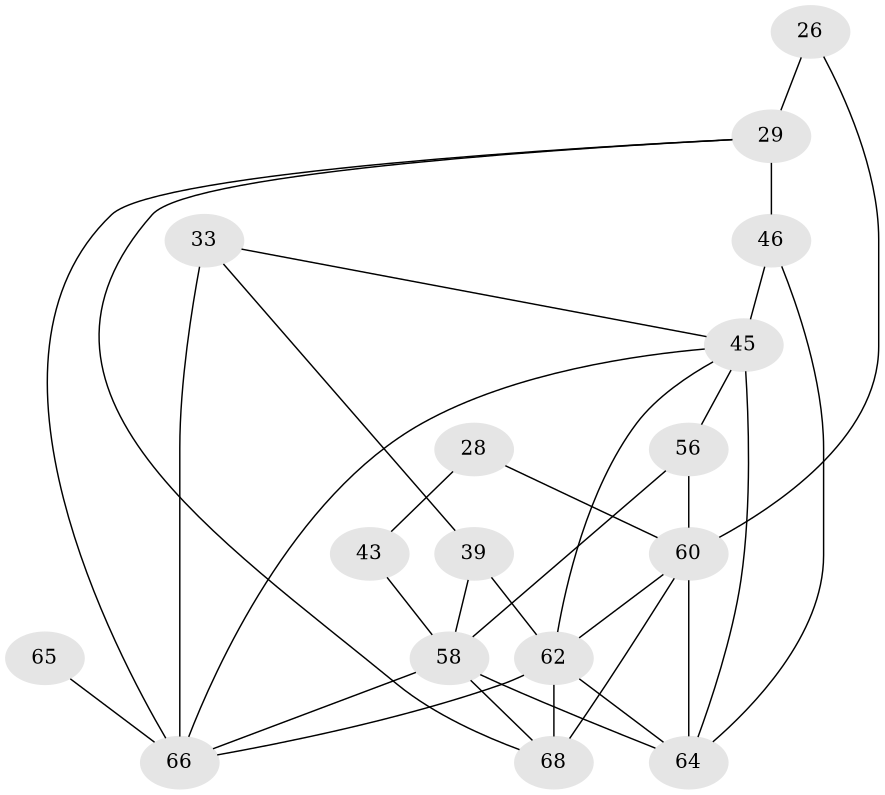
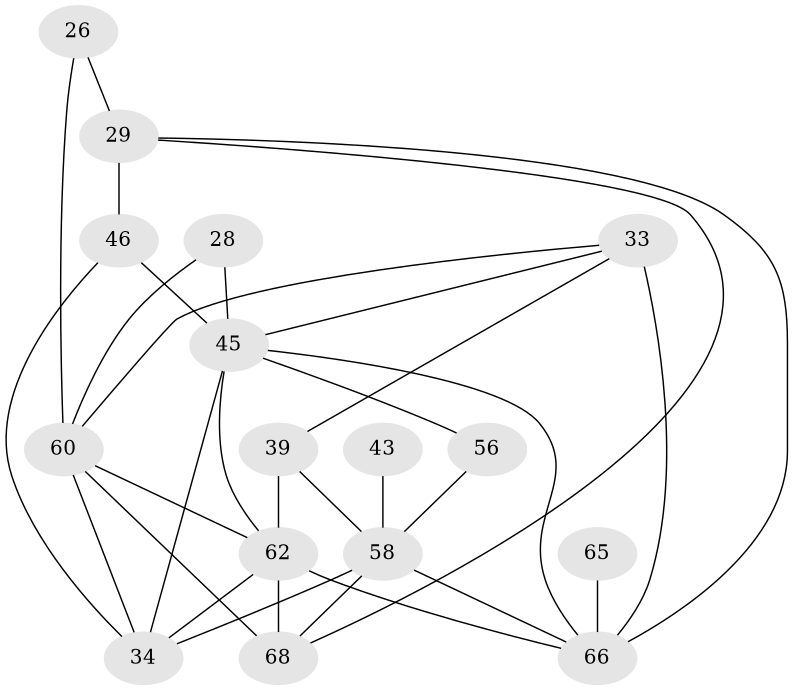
(689, 502) -> (315, 280)
(419, 505) -> (226, 290)
(689, 763) -> (144, 658)
